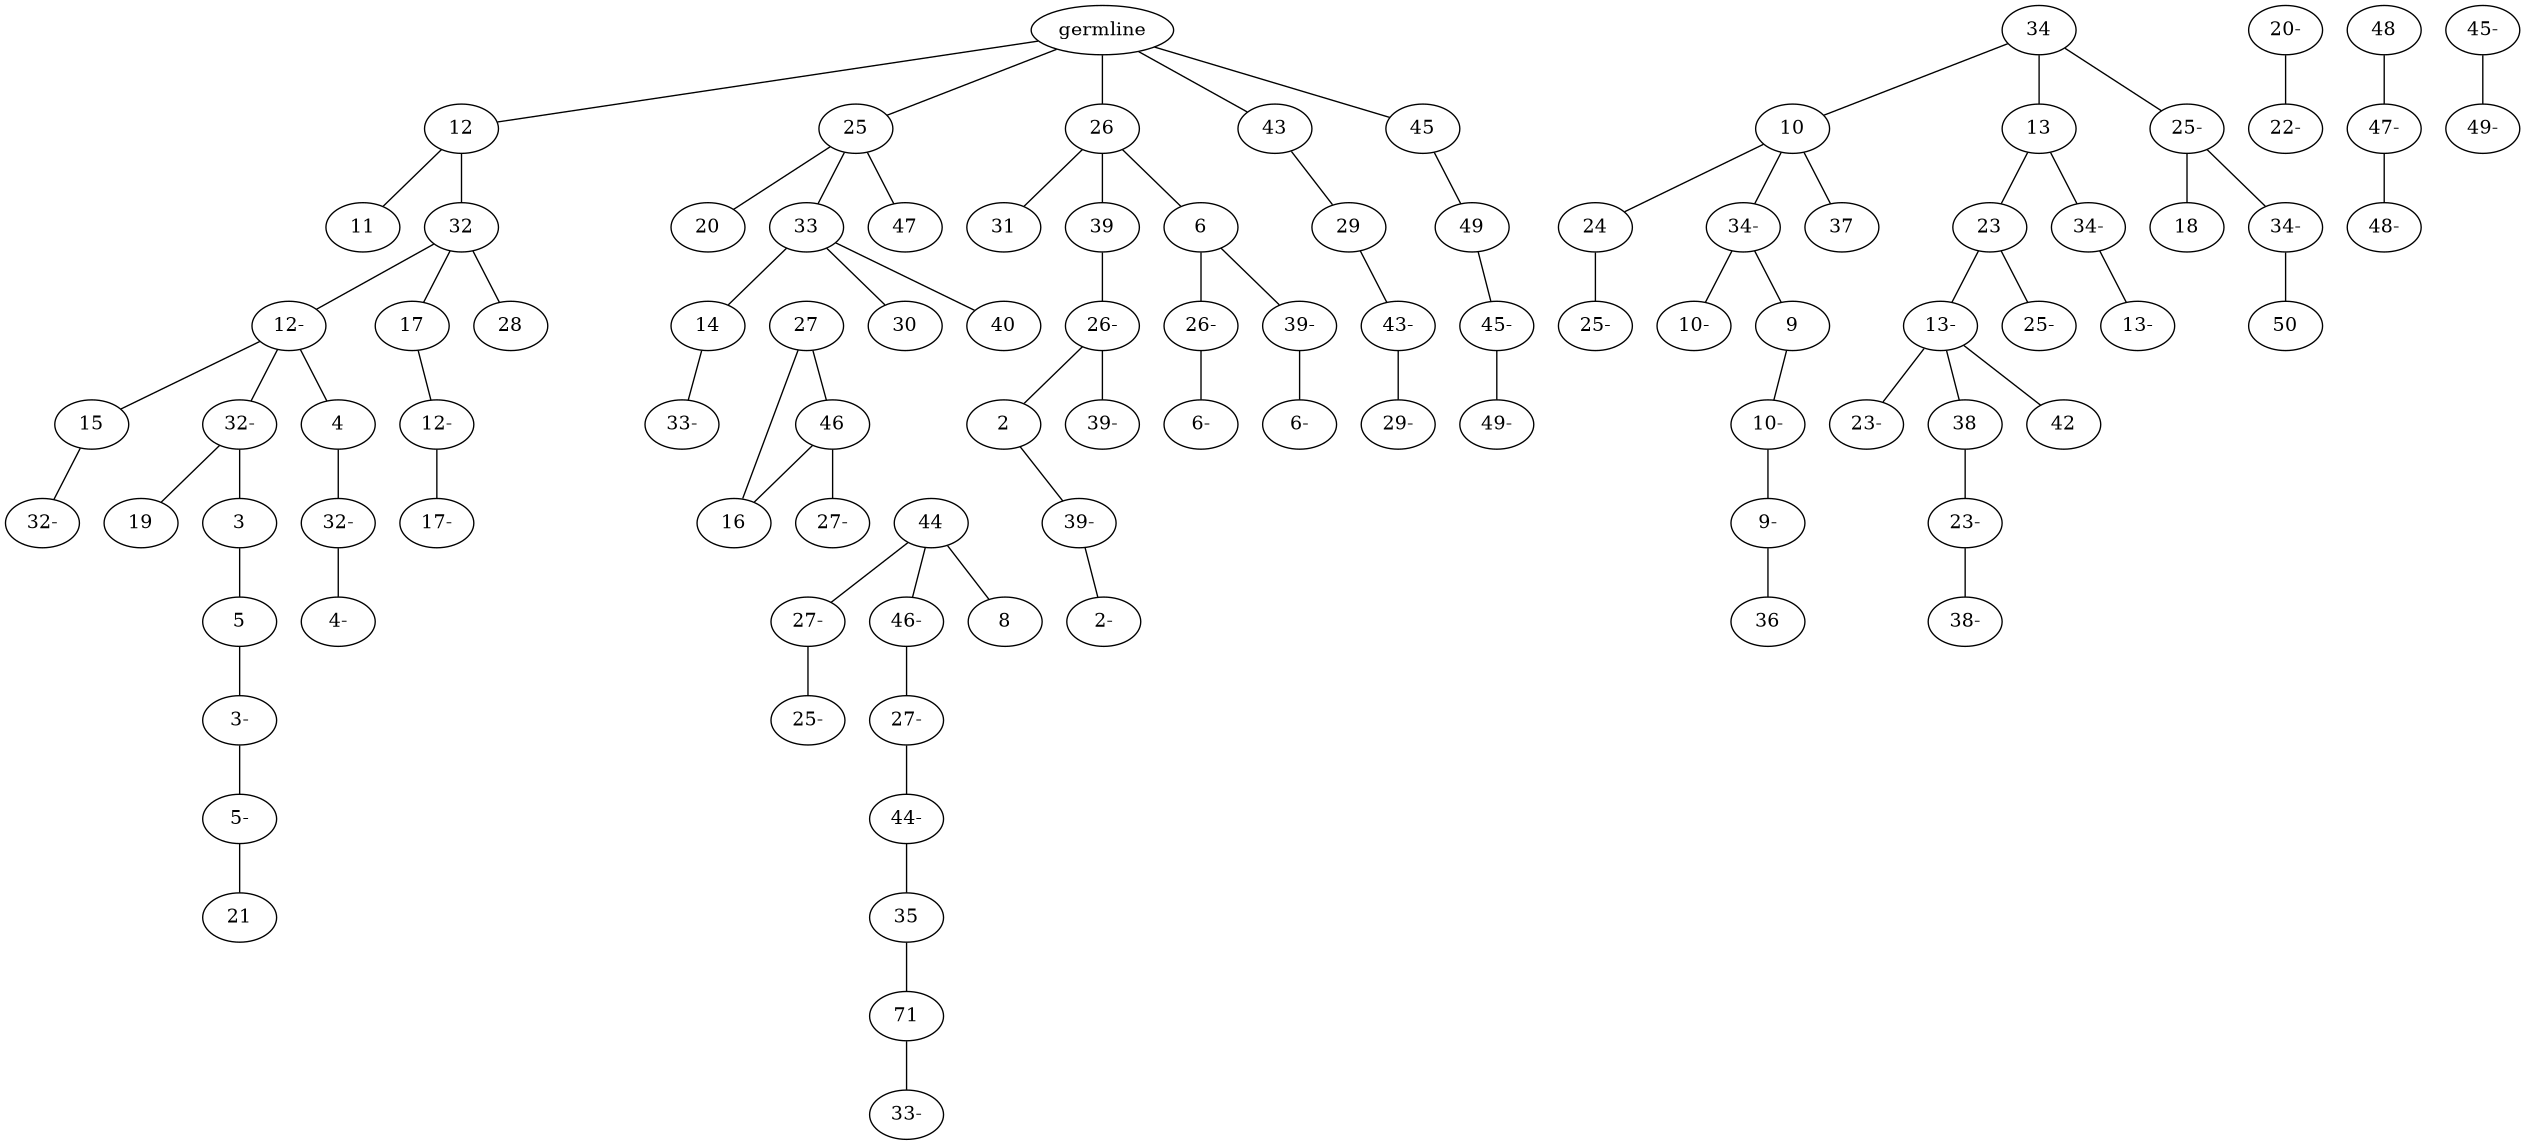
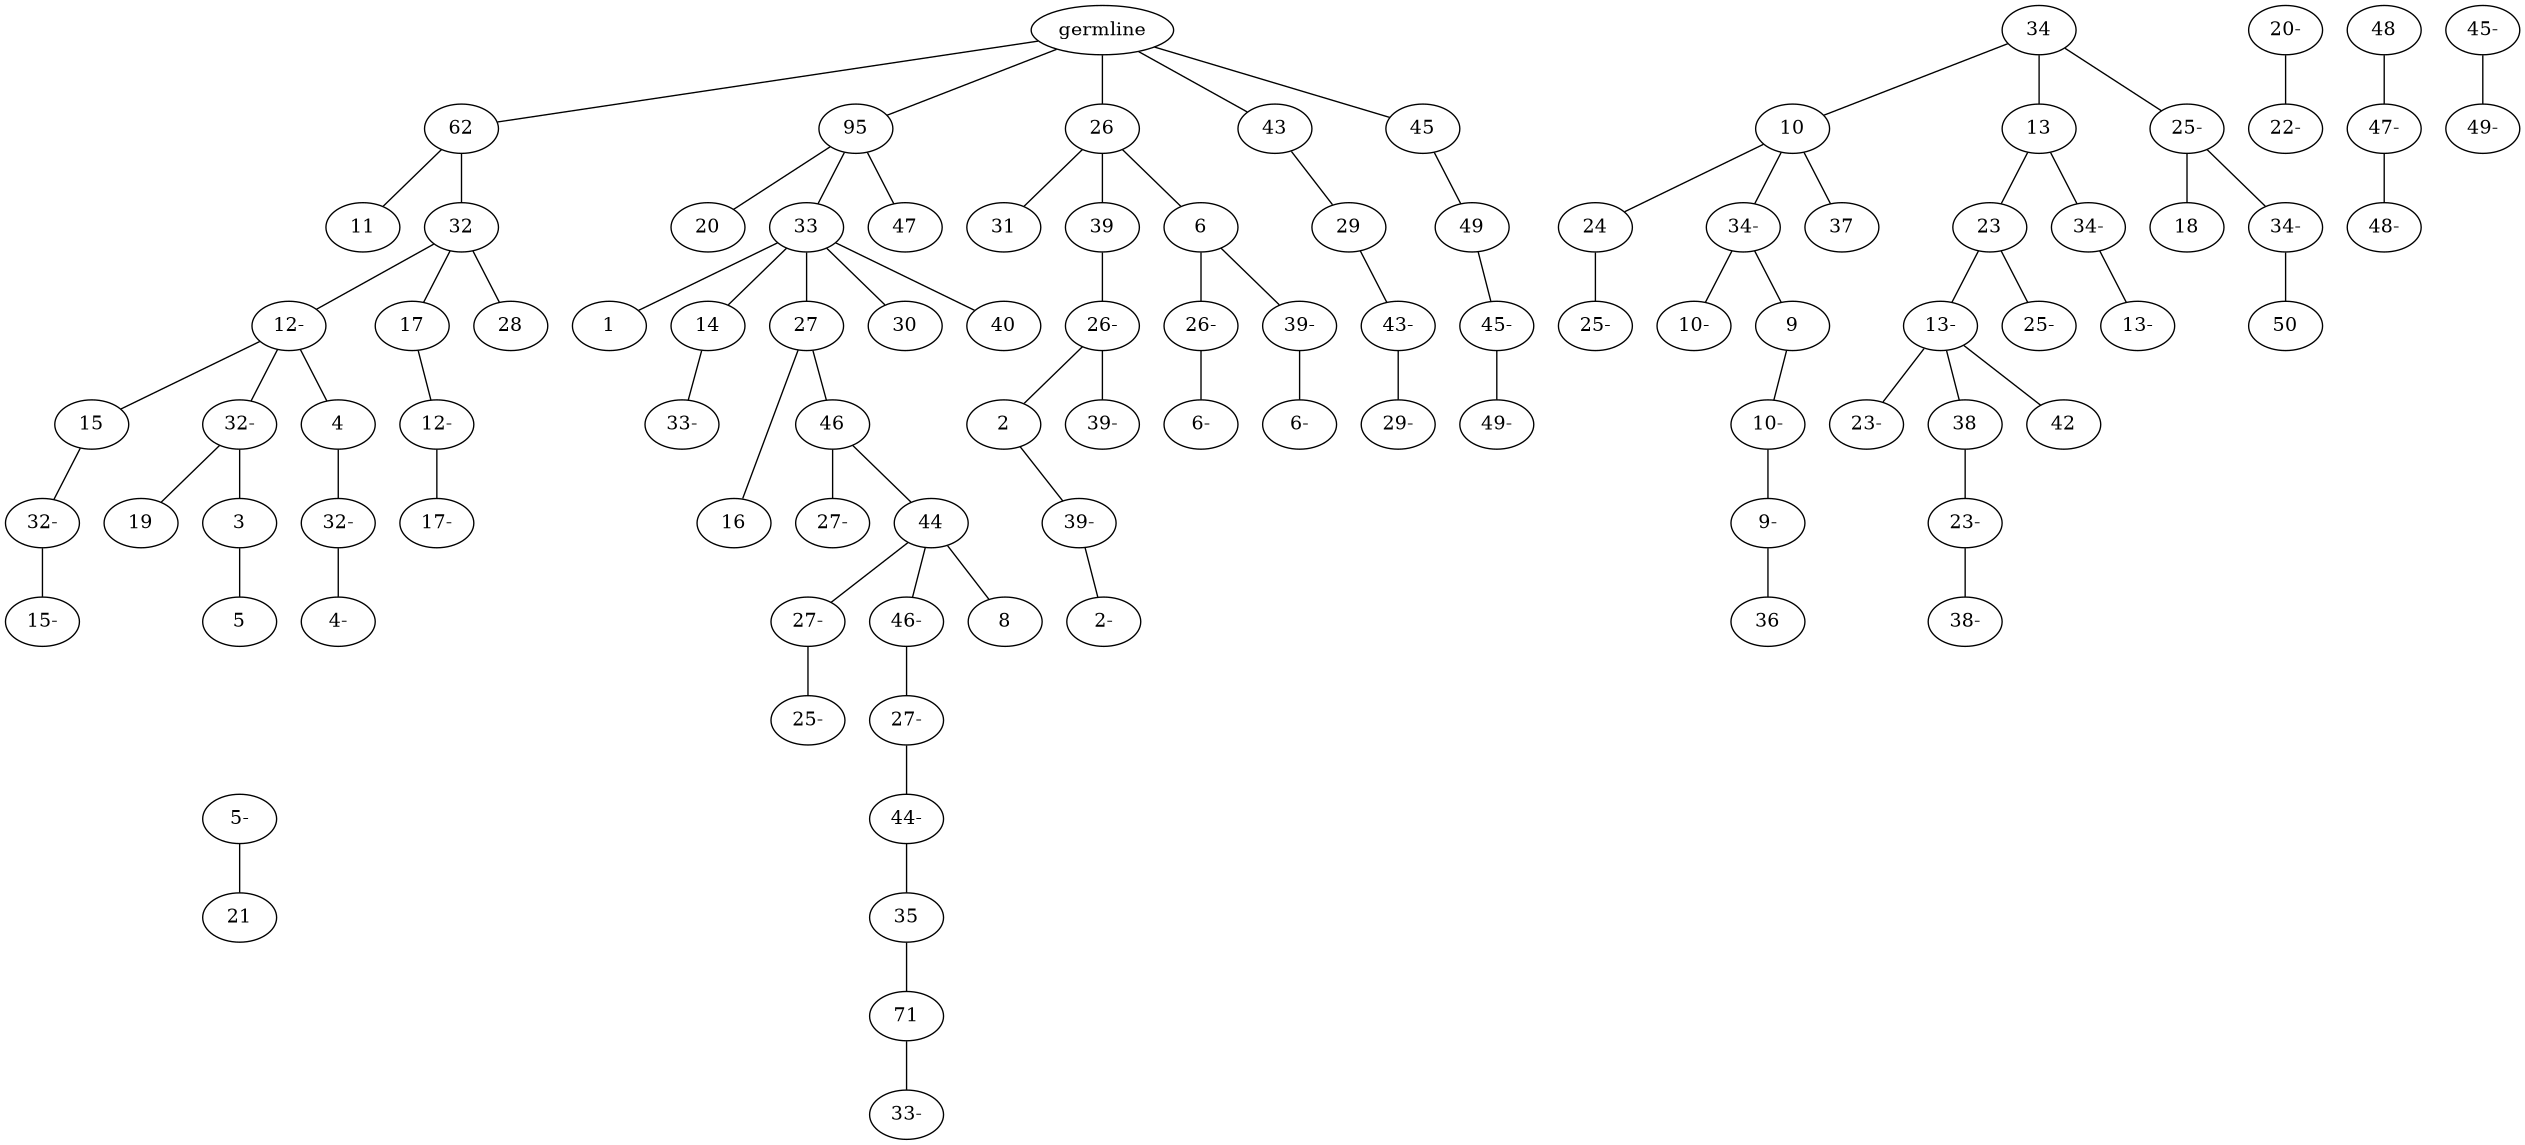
(462, 129) -> (462, 129)
(856, 129) -> (856, 129)
none -> (807, 277)
none -> (609, 326)
(783, 474) -> (882, 474)
none -> (42, 622)
(240, 720) -> none
